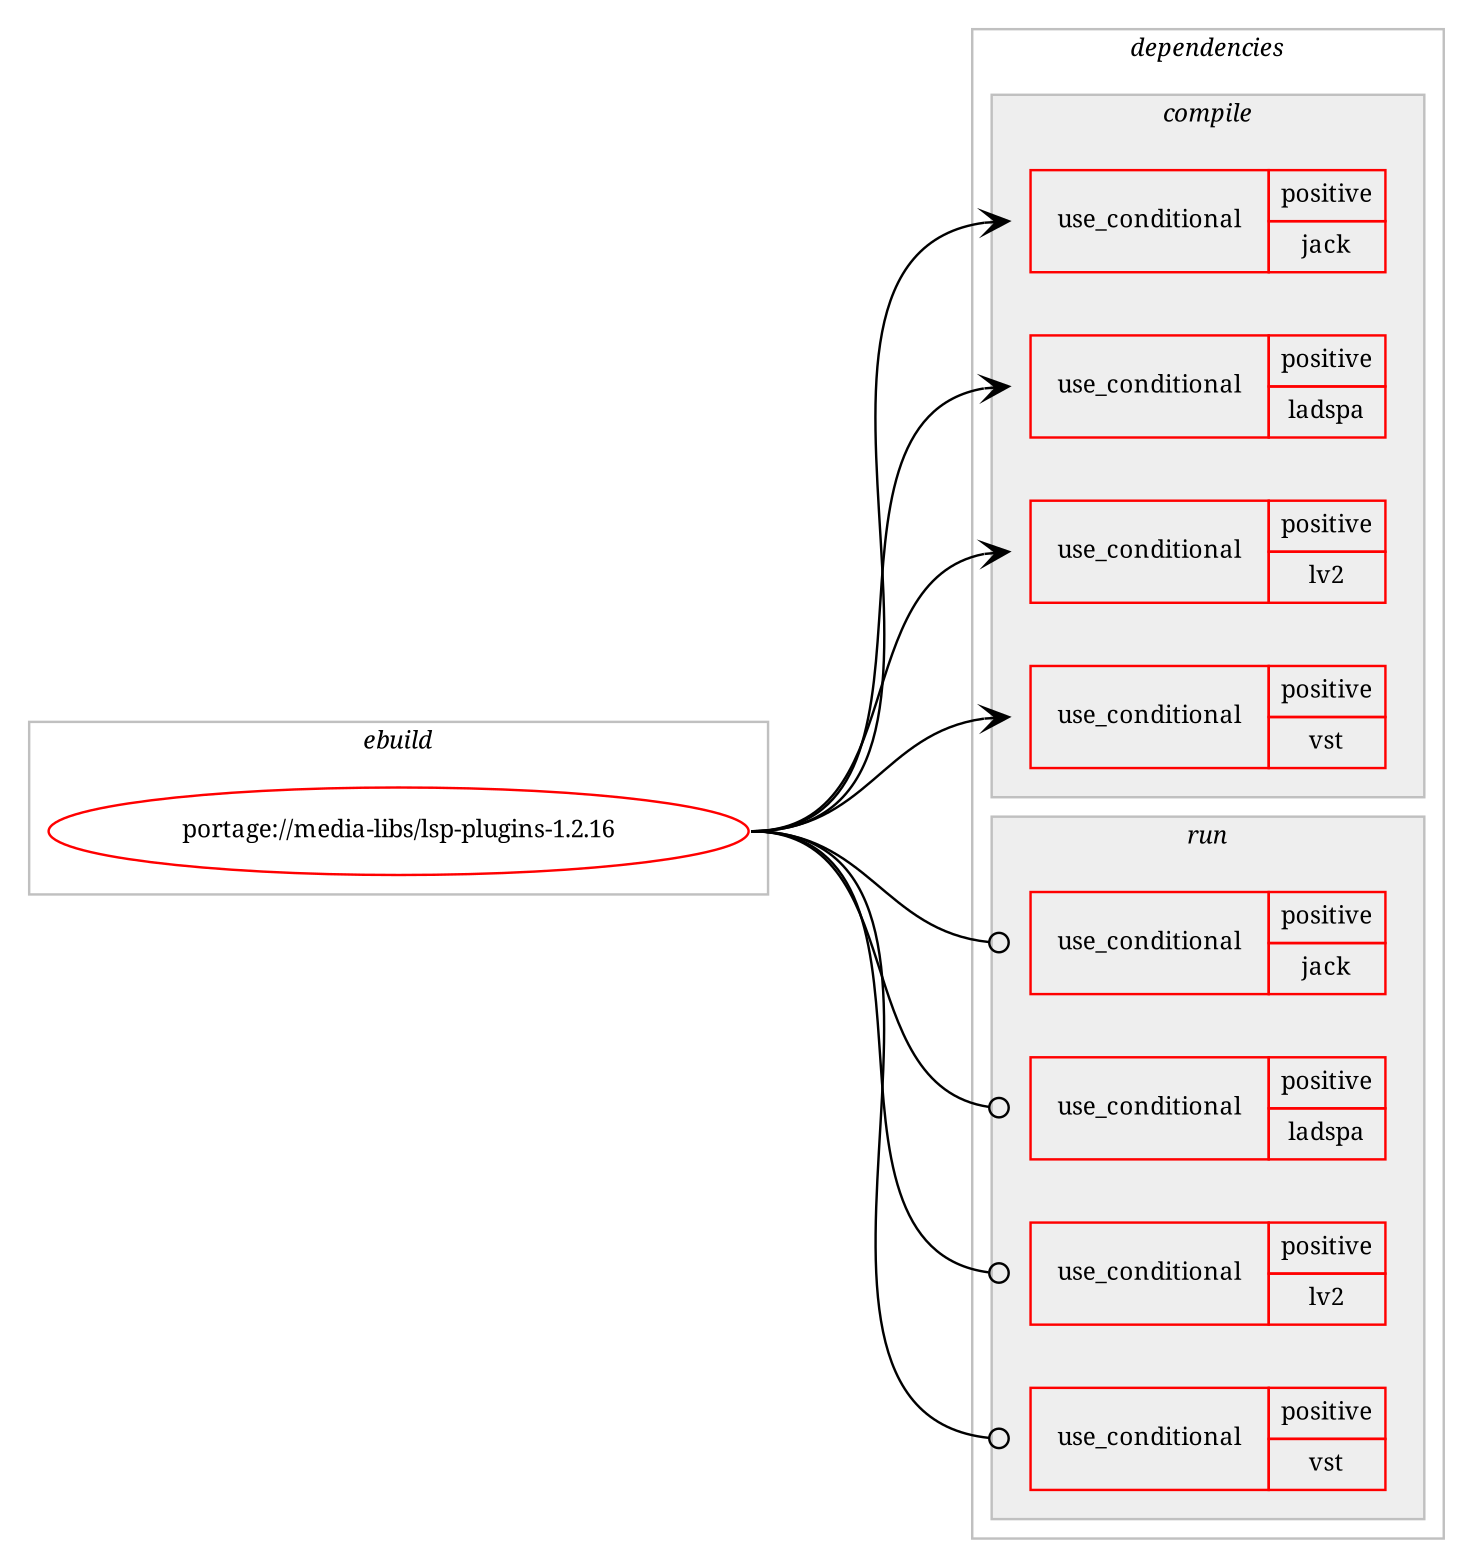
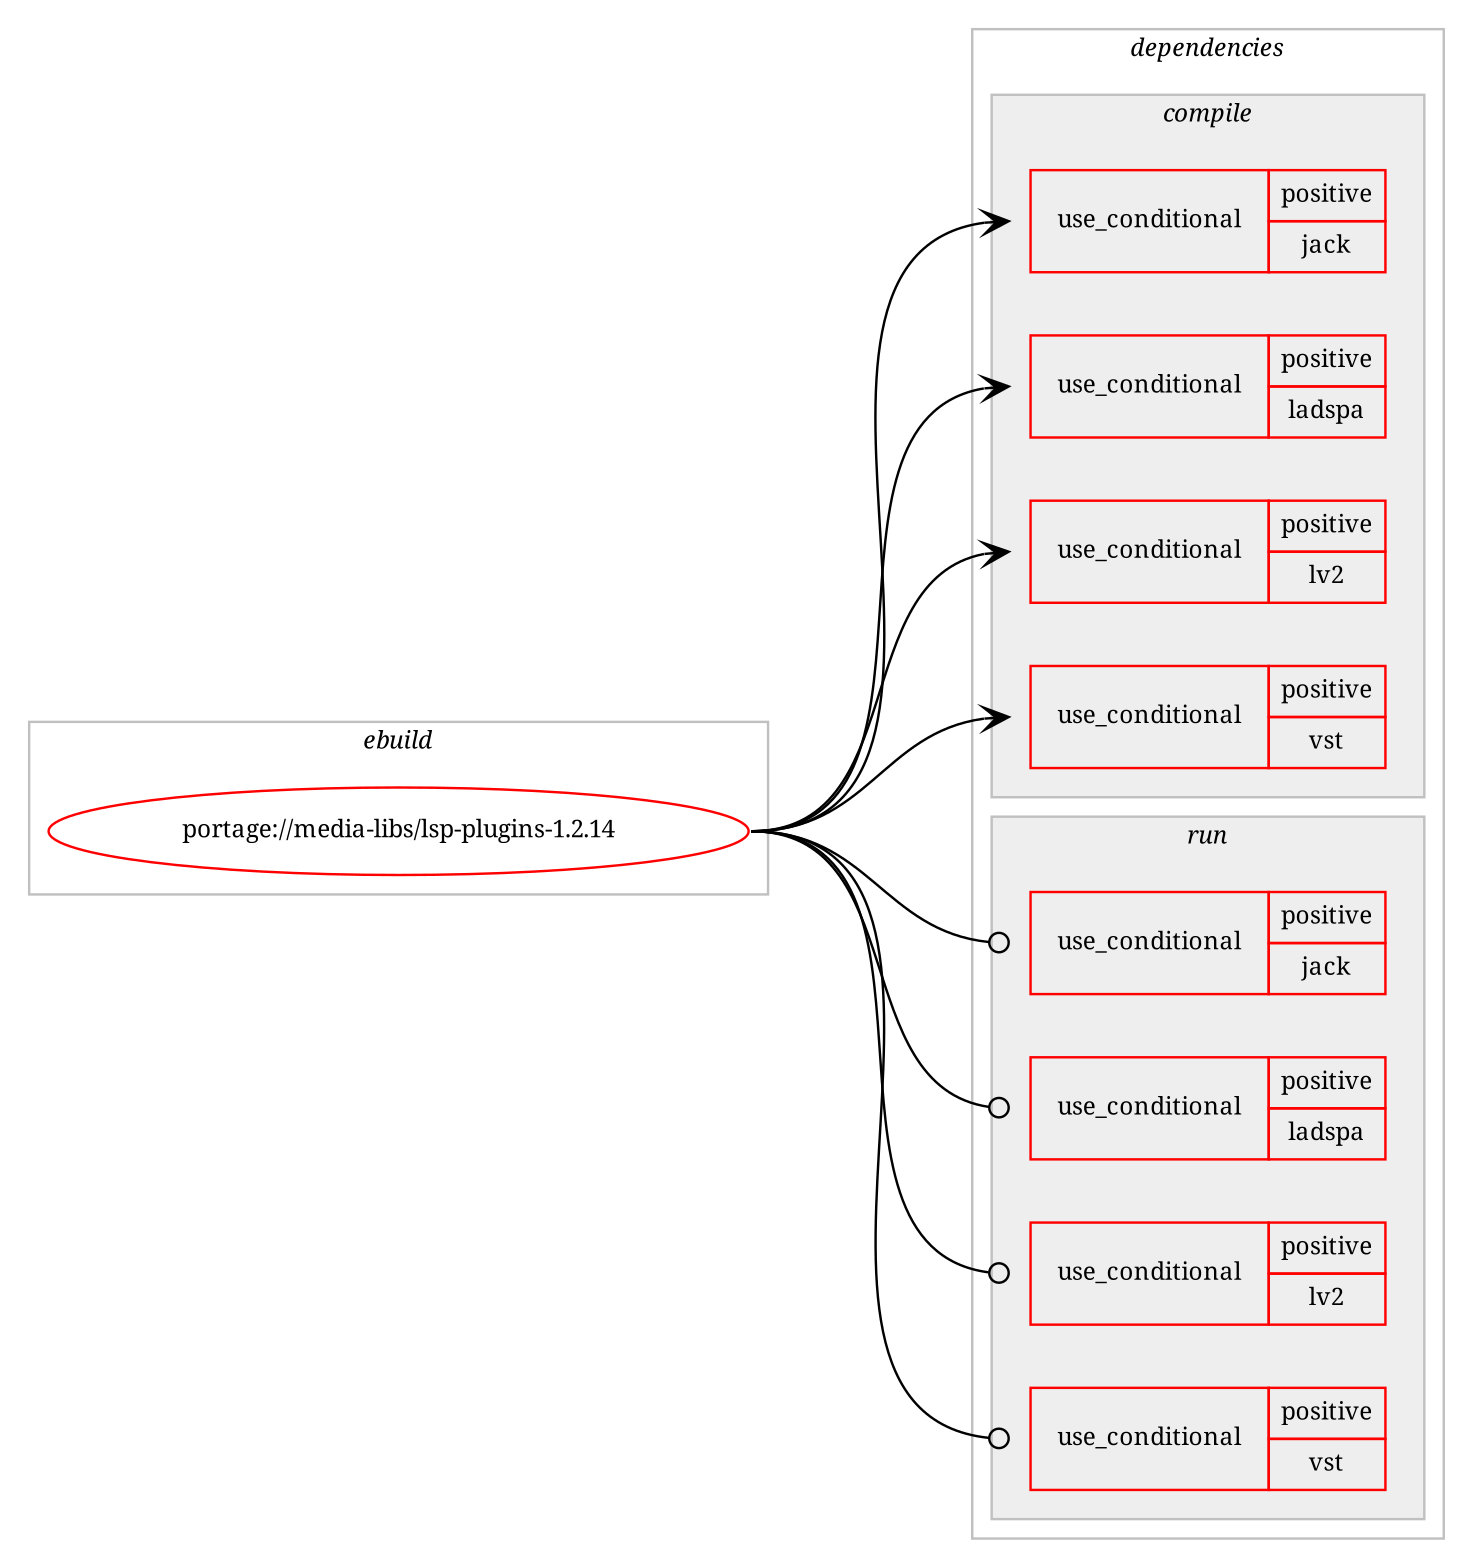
(399, 831) -> (399, 831)
